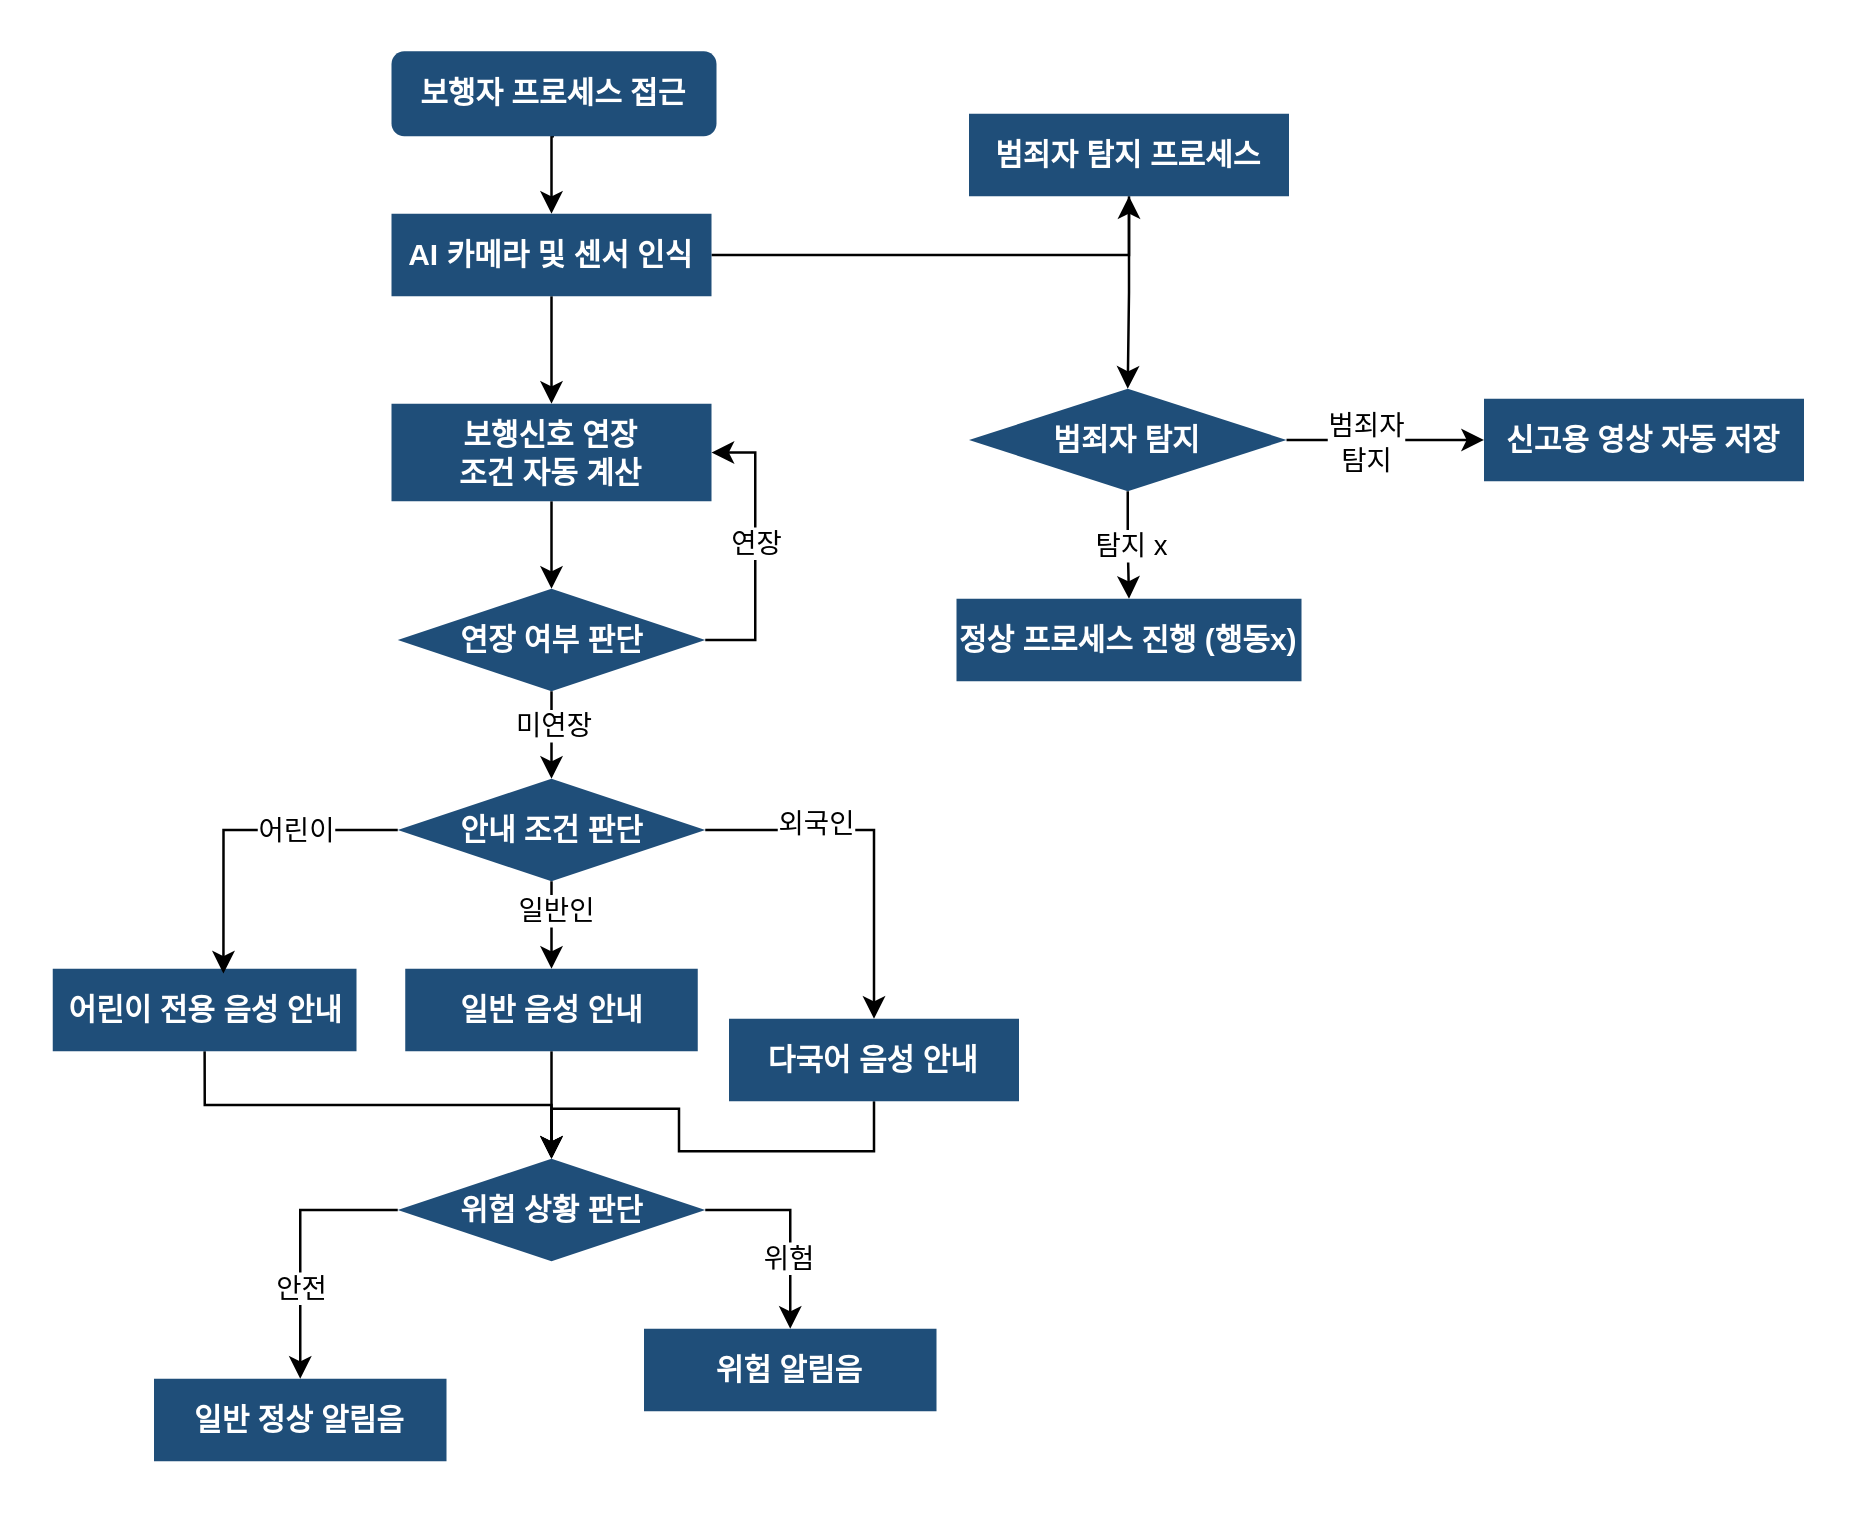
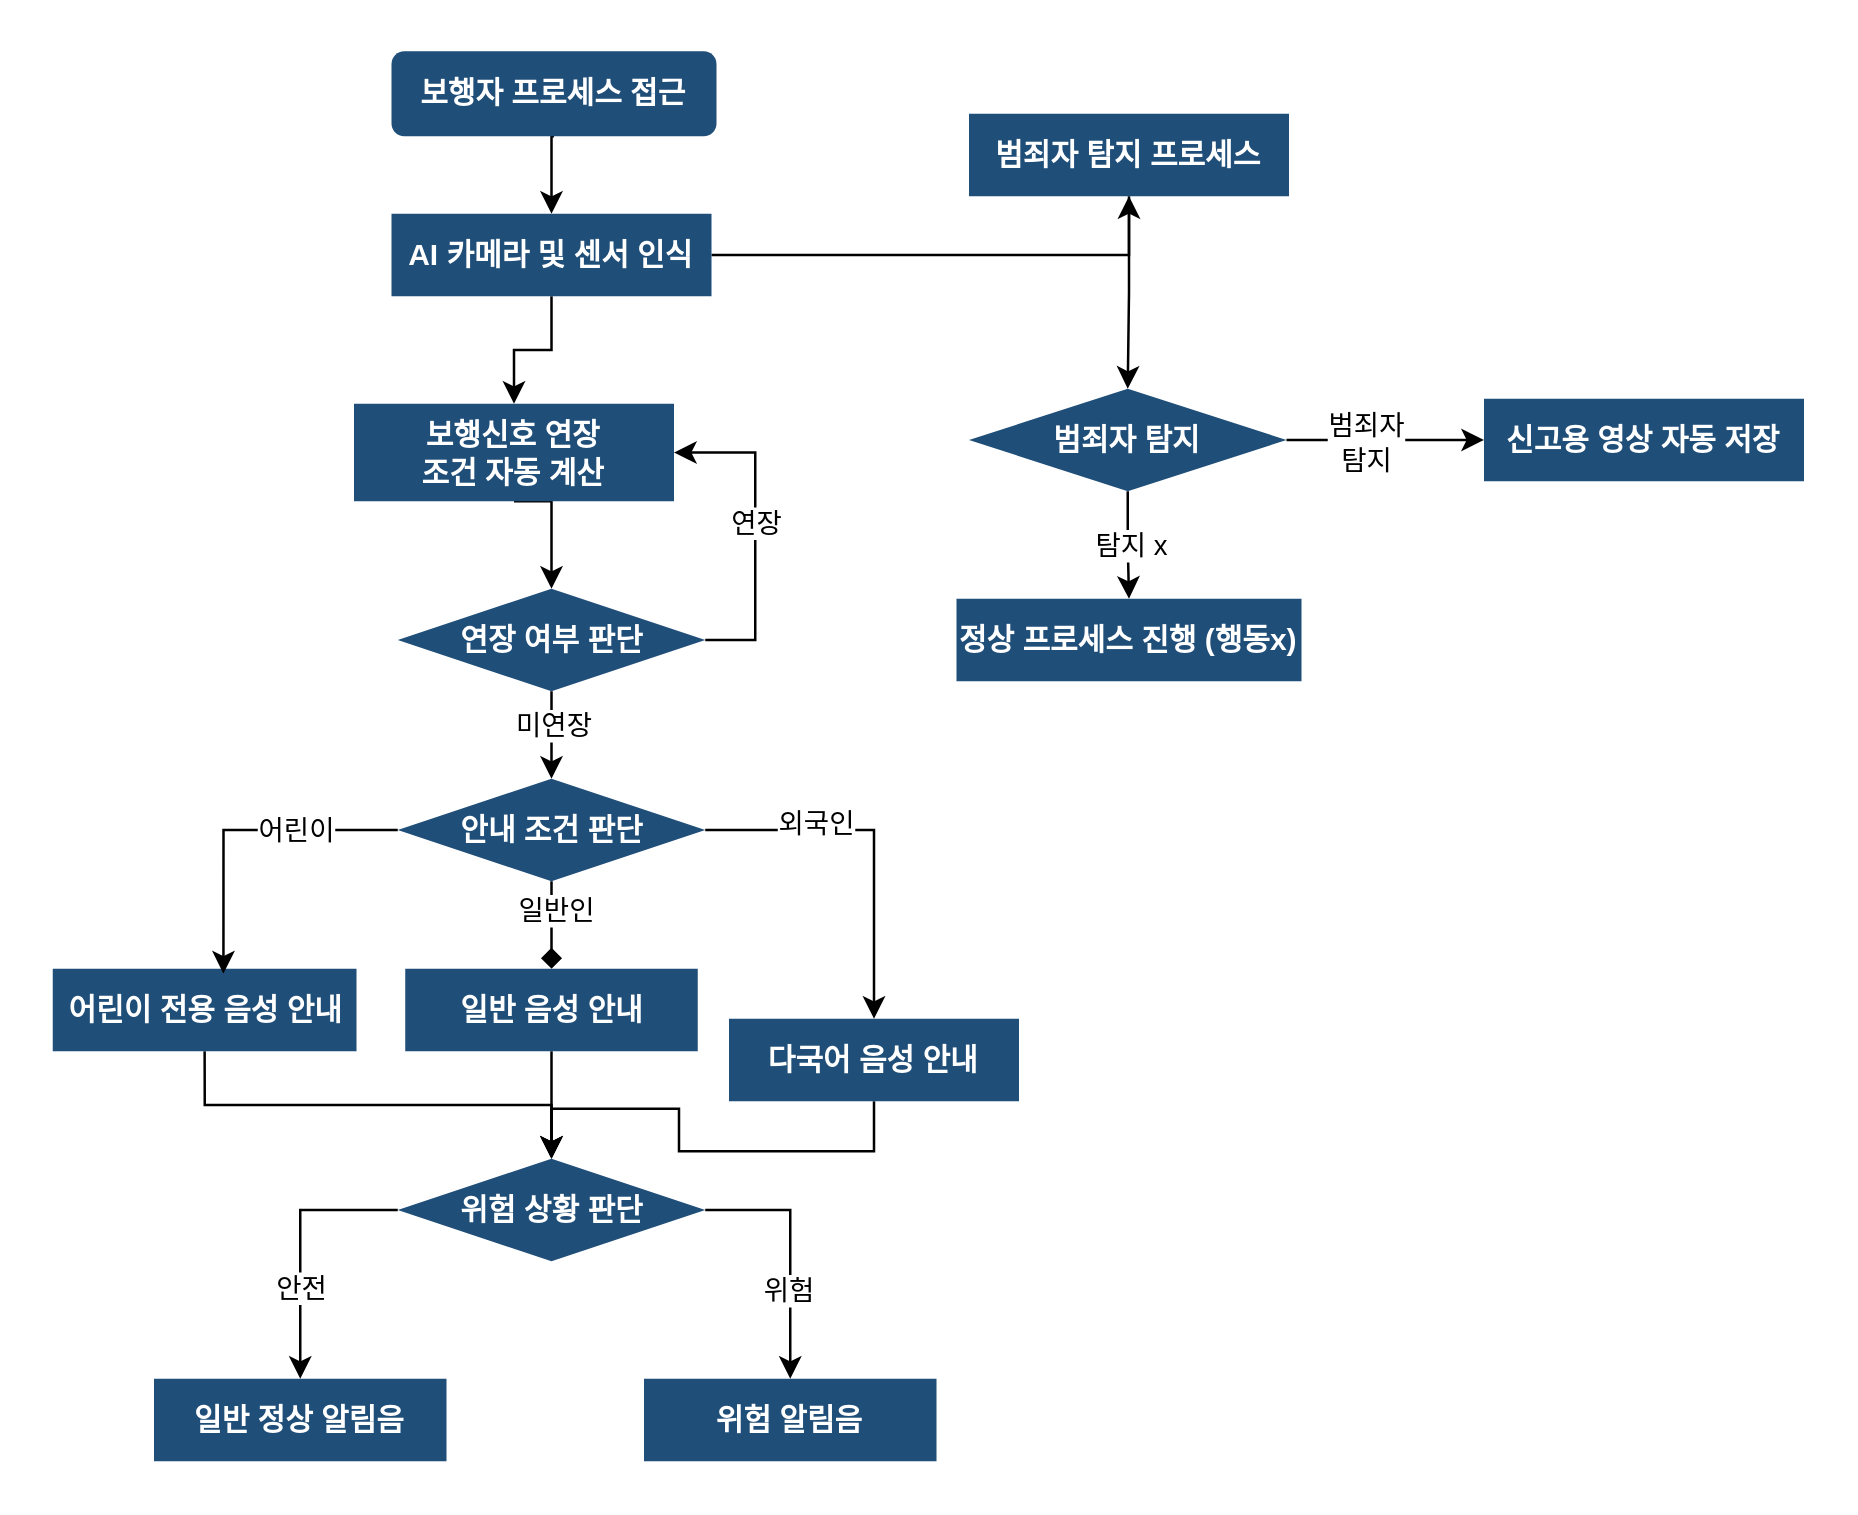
(551, 453) -> (514, 453)
(551, 949) -> (551, 948)
(790, 1370) -> (790, 1420)
